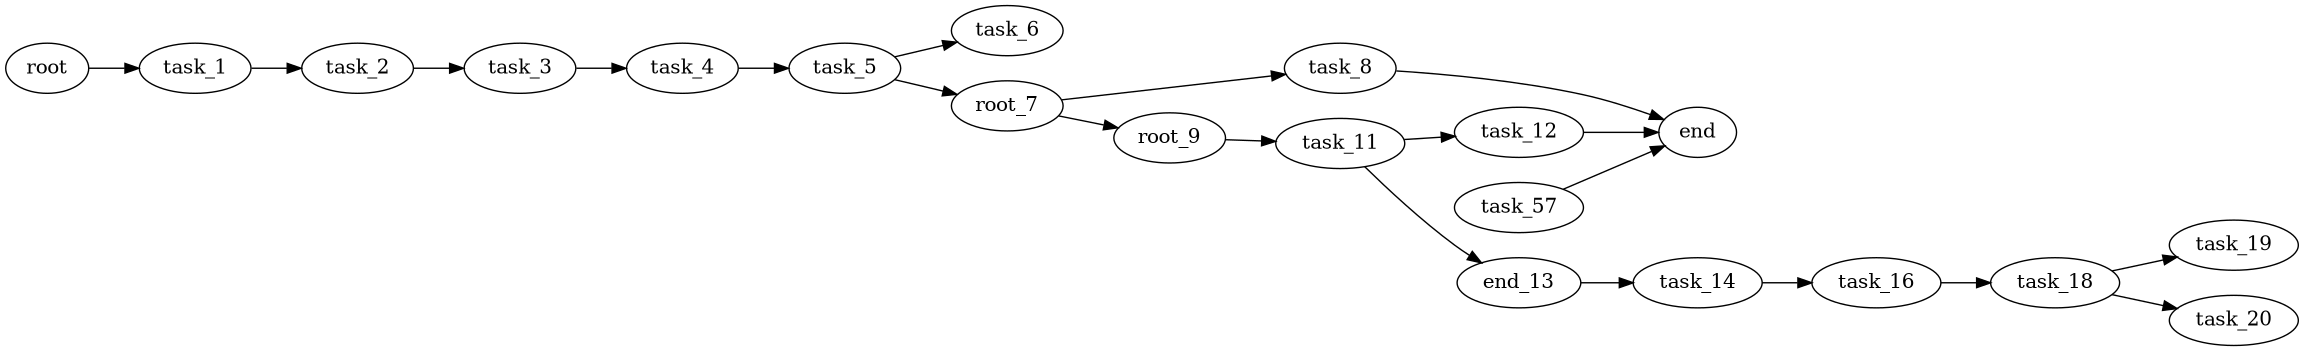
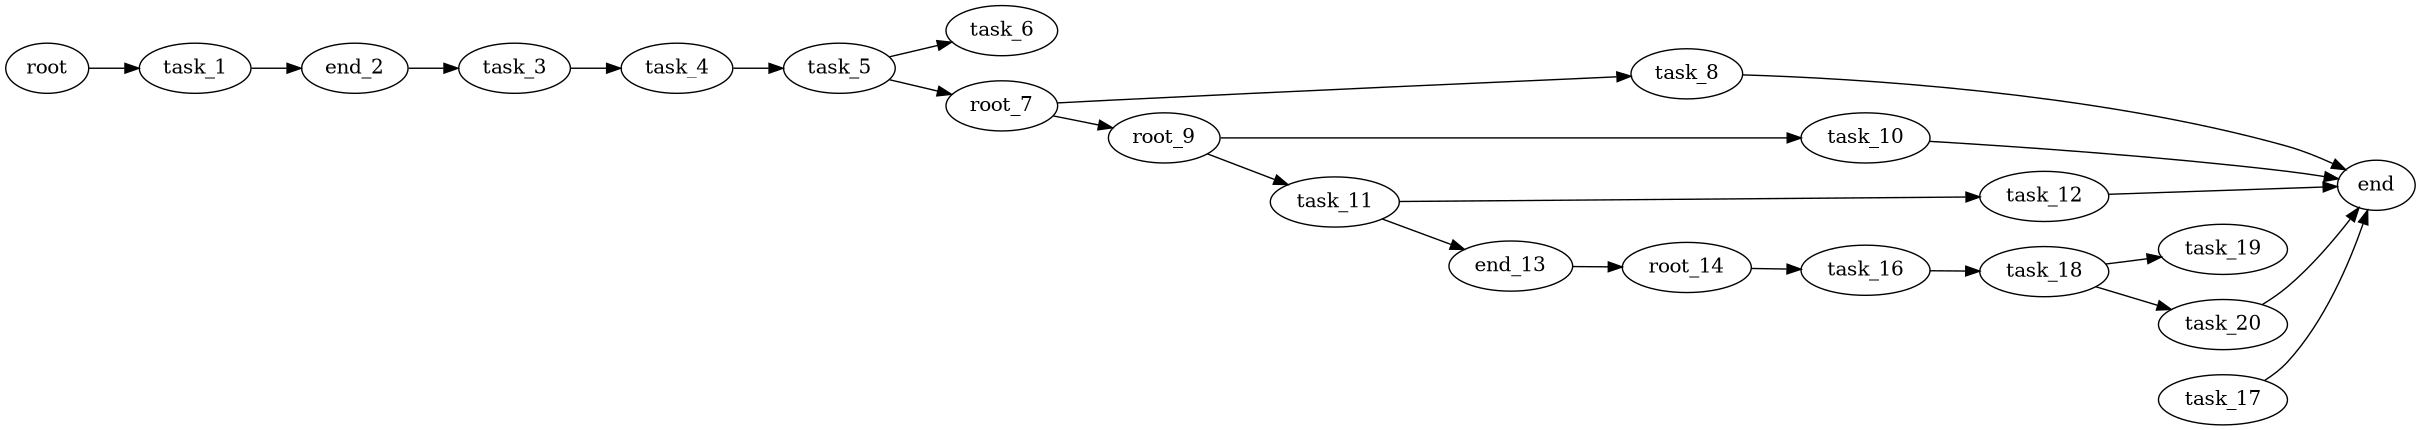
(358, 68) -> (355, 68)
none -> (1866, 138)
(1519, 208) -> (2223, 400)
none -> (2310, 266)
(1698, 283) -> (1687, 267)
